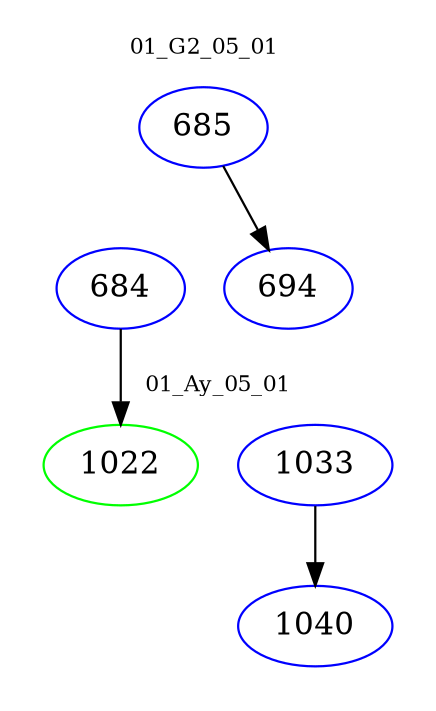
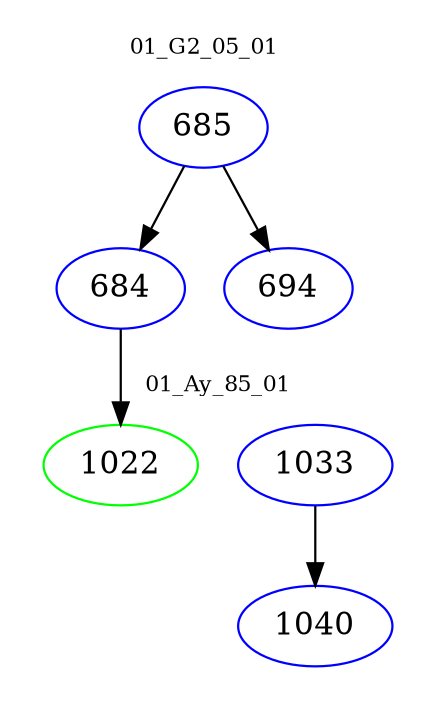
none -> (168, 197)
(218, 386) -> (218, 386)
